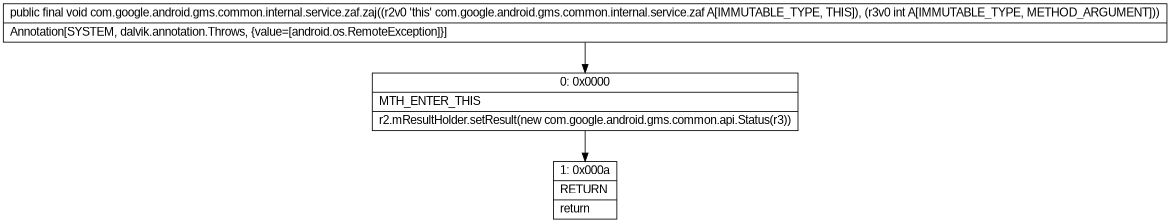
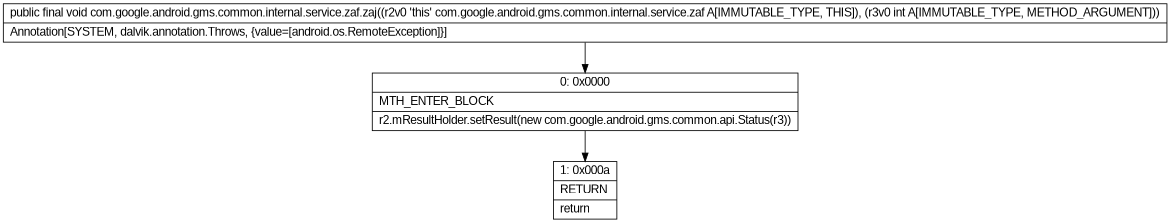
(430, 101) -> (437, 101)
